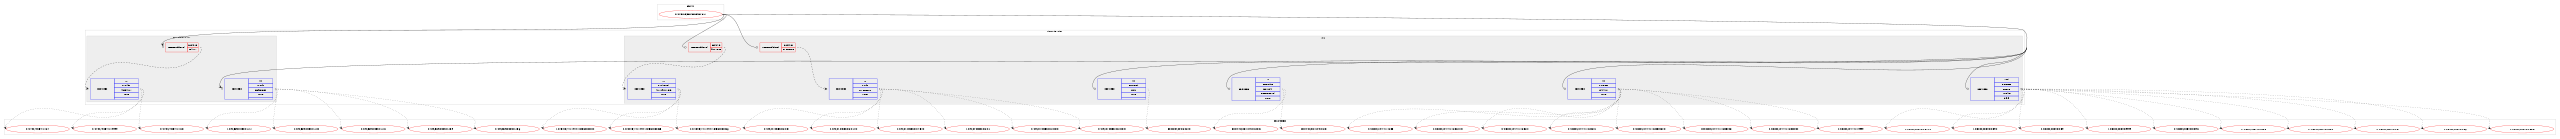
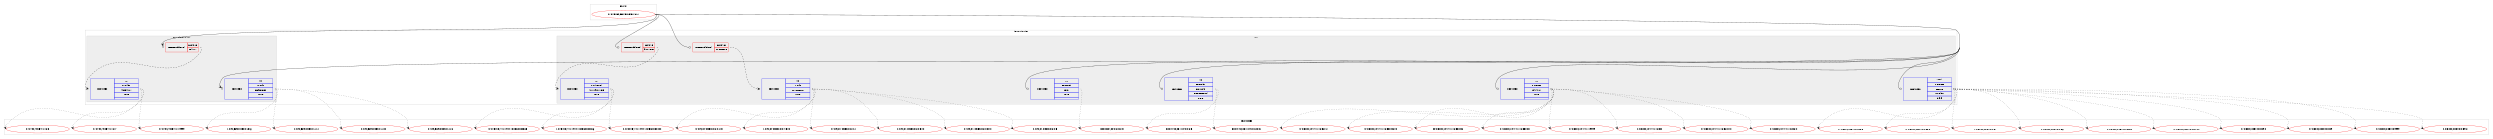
(441, 129) -> none
(1179, 129) -> (1112, 129)
